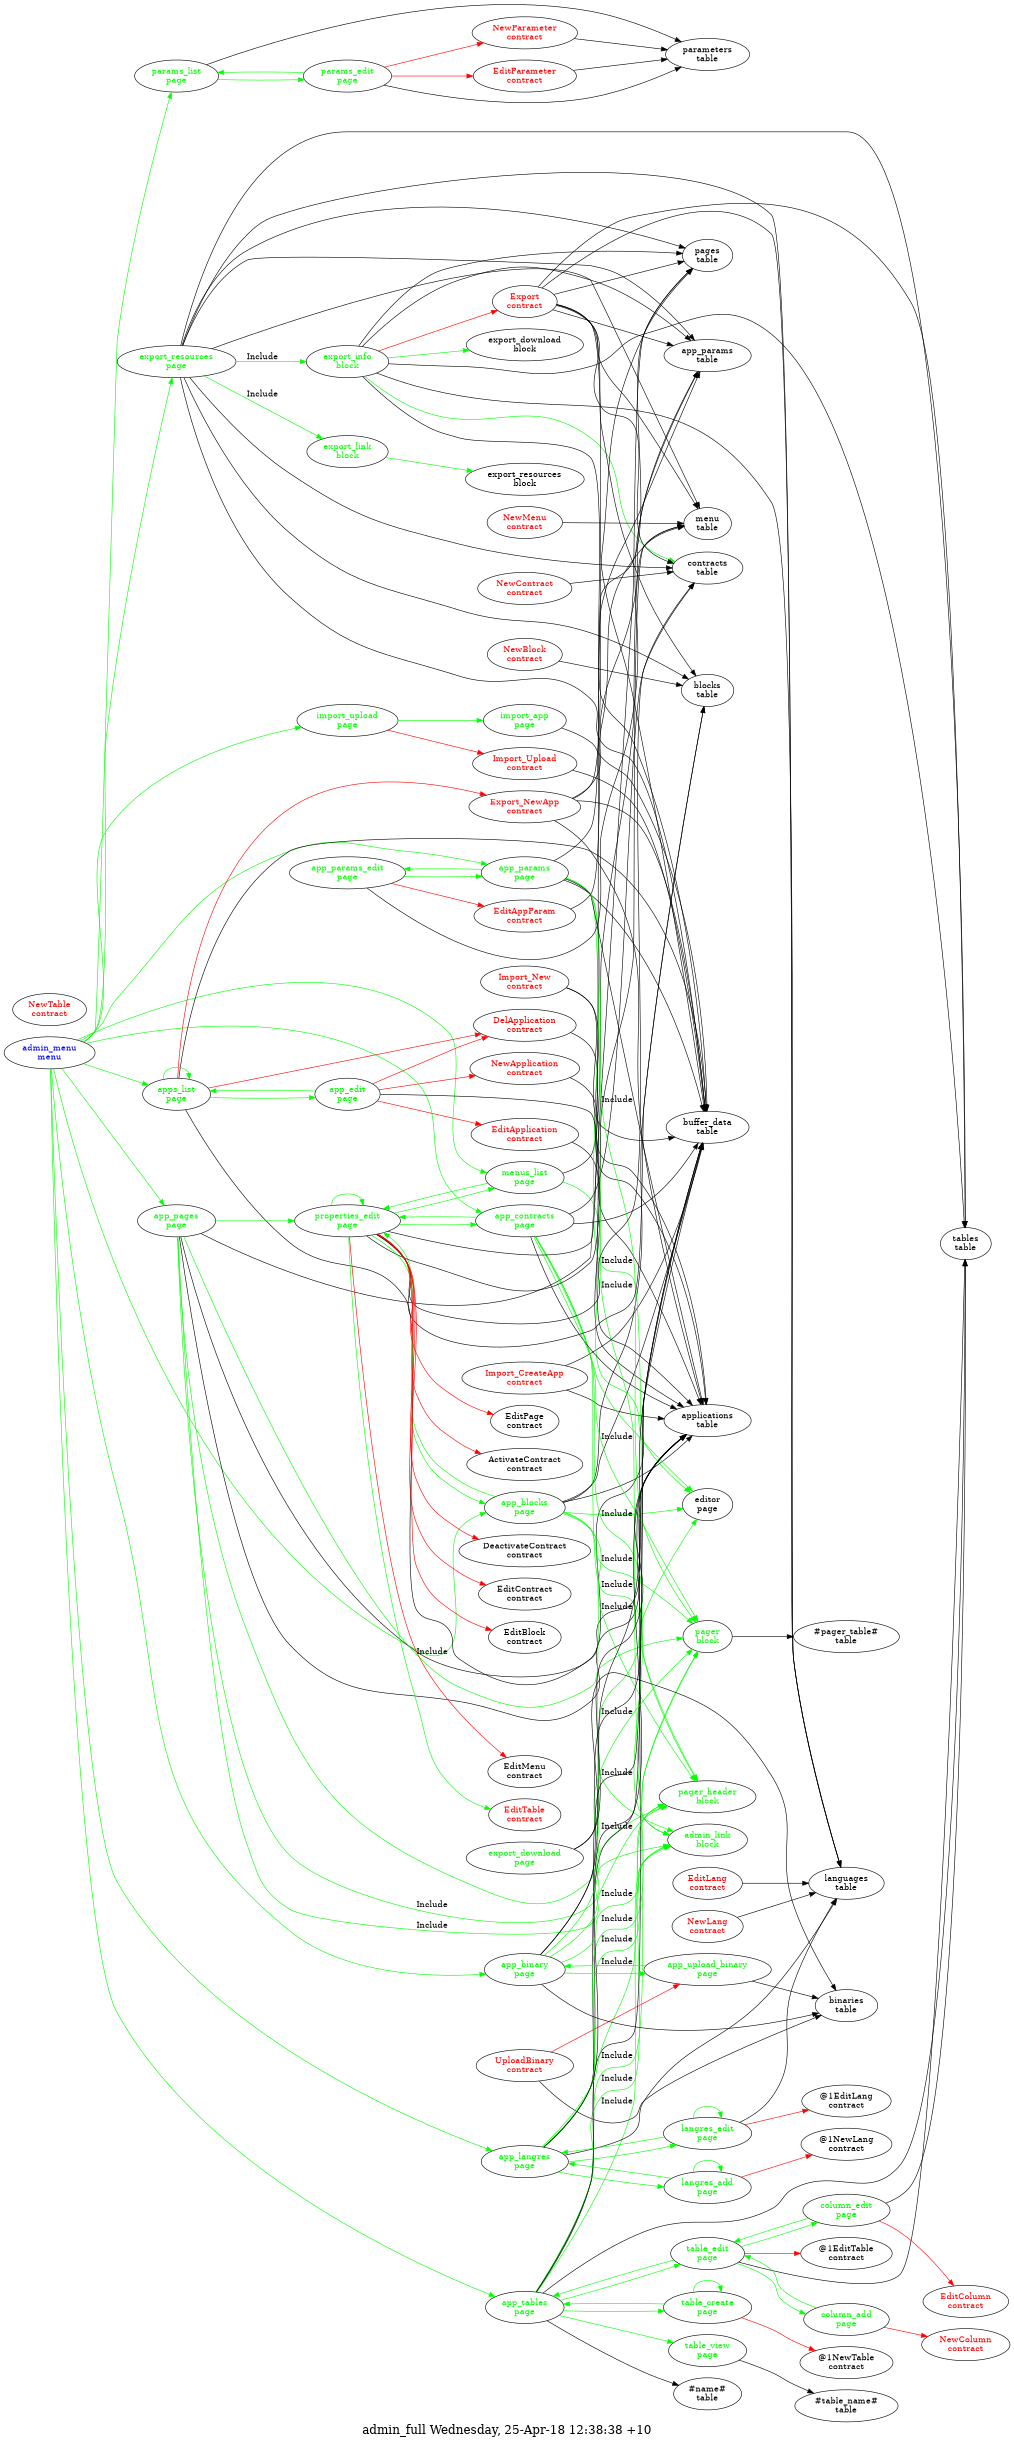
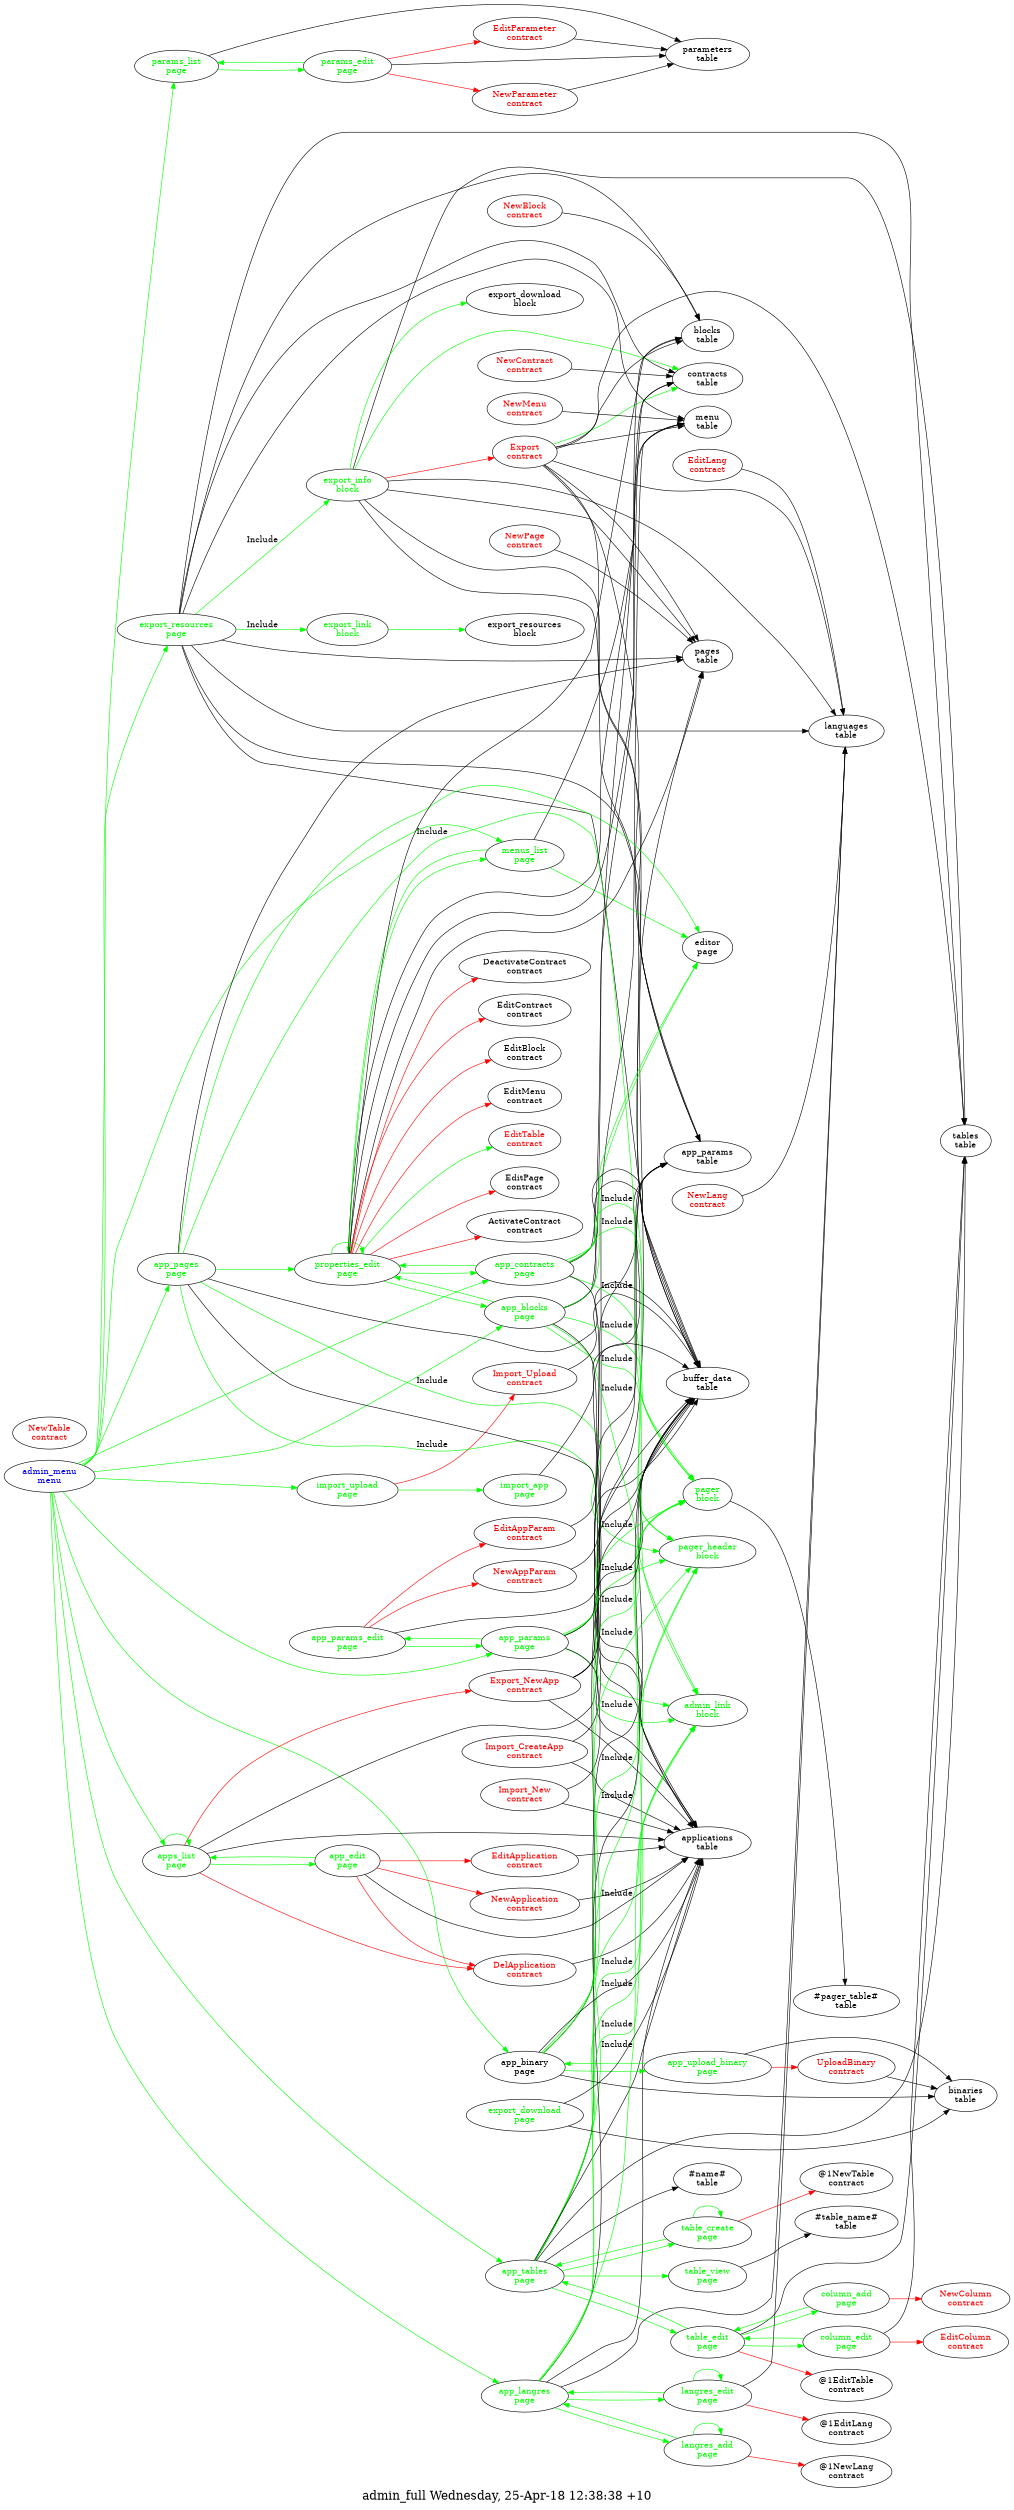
(629, 420) -> (610, 420)
none -> (525, 541)
none -> (525, 1576)
(525, 1970) -> (525, 2067)
(603, 2024) -> (781, 2067)
